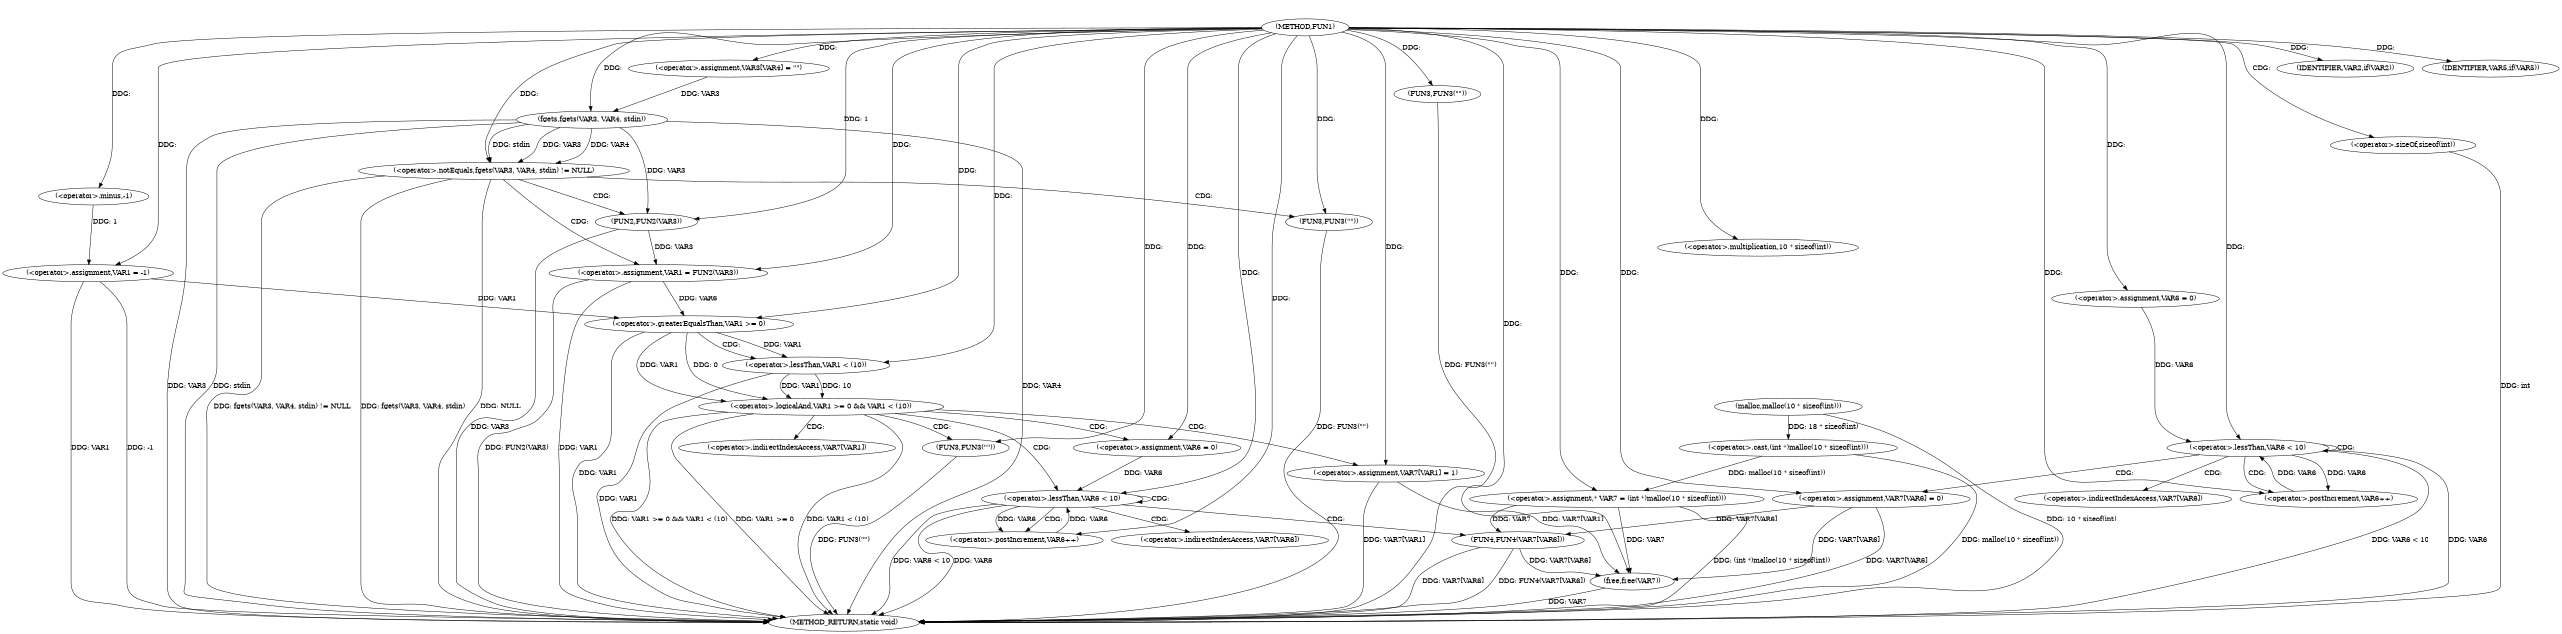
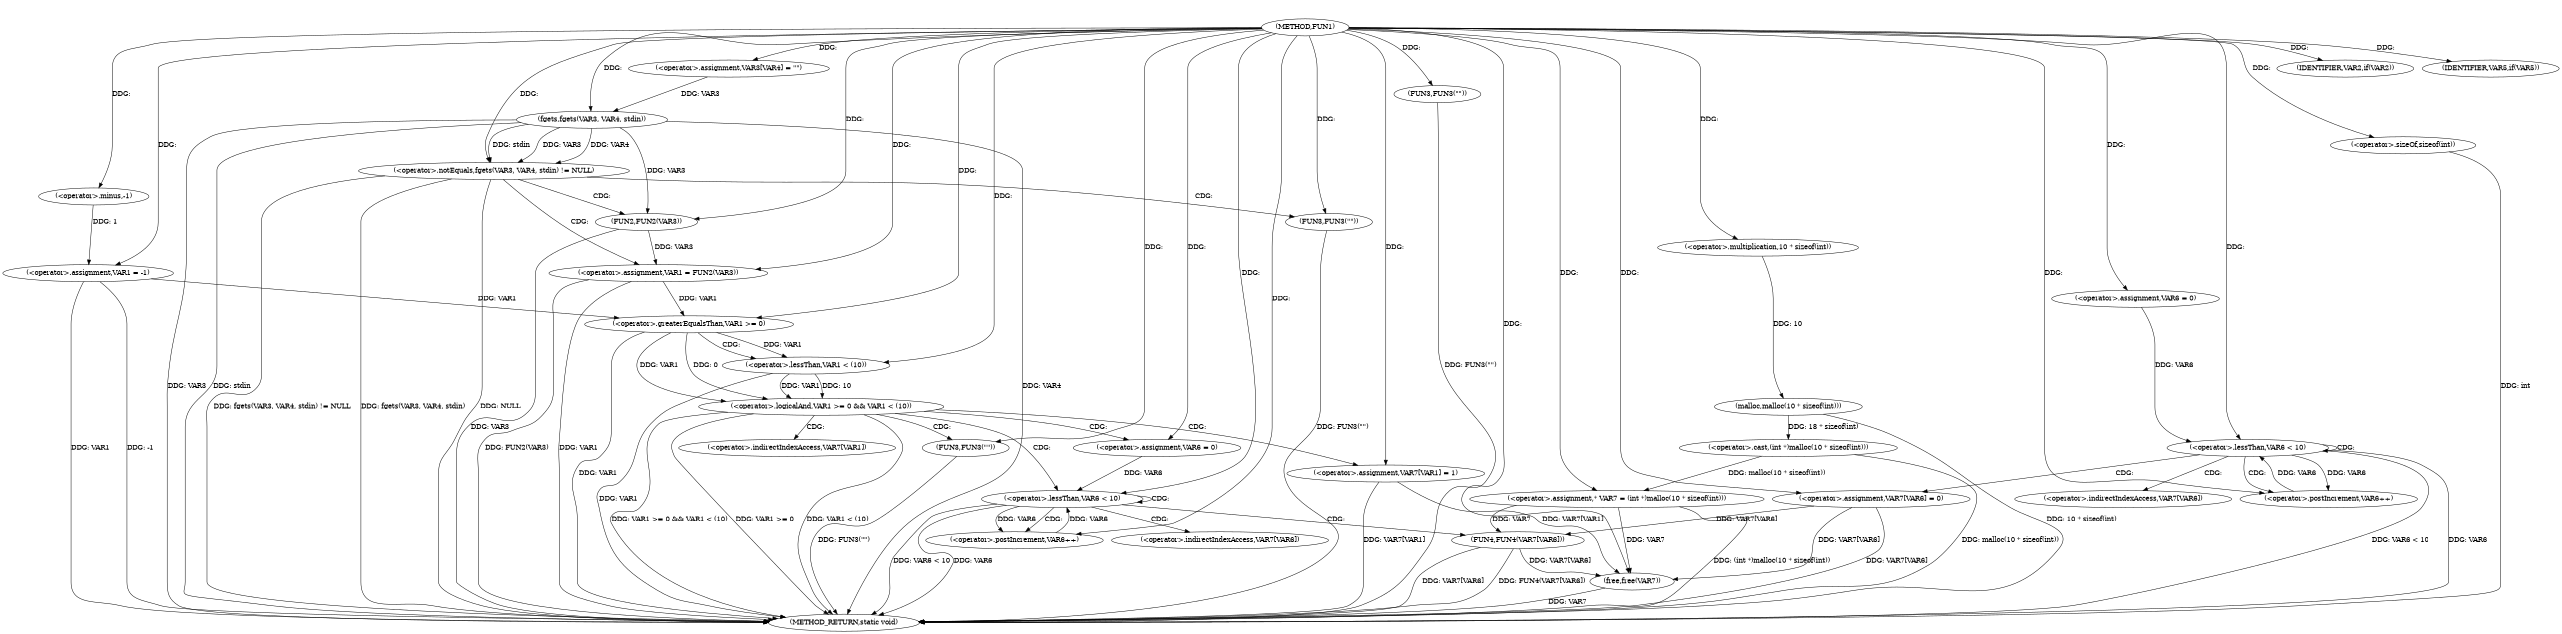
(2263, 69) -> (2263, 69)
(856, 120) -> (856, 120)
(698, 299) -> (698, 299)
none -> (1773, 325)
